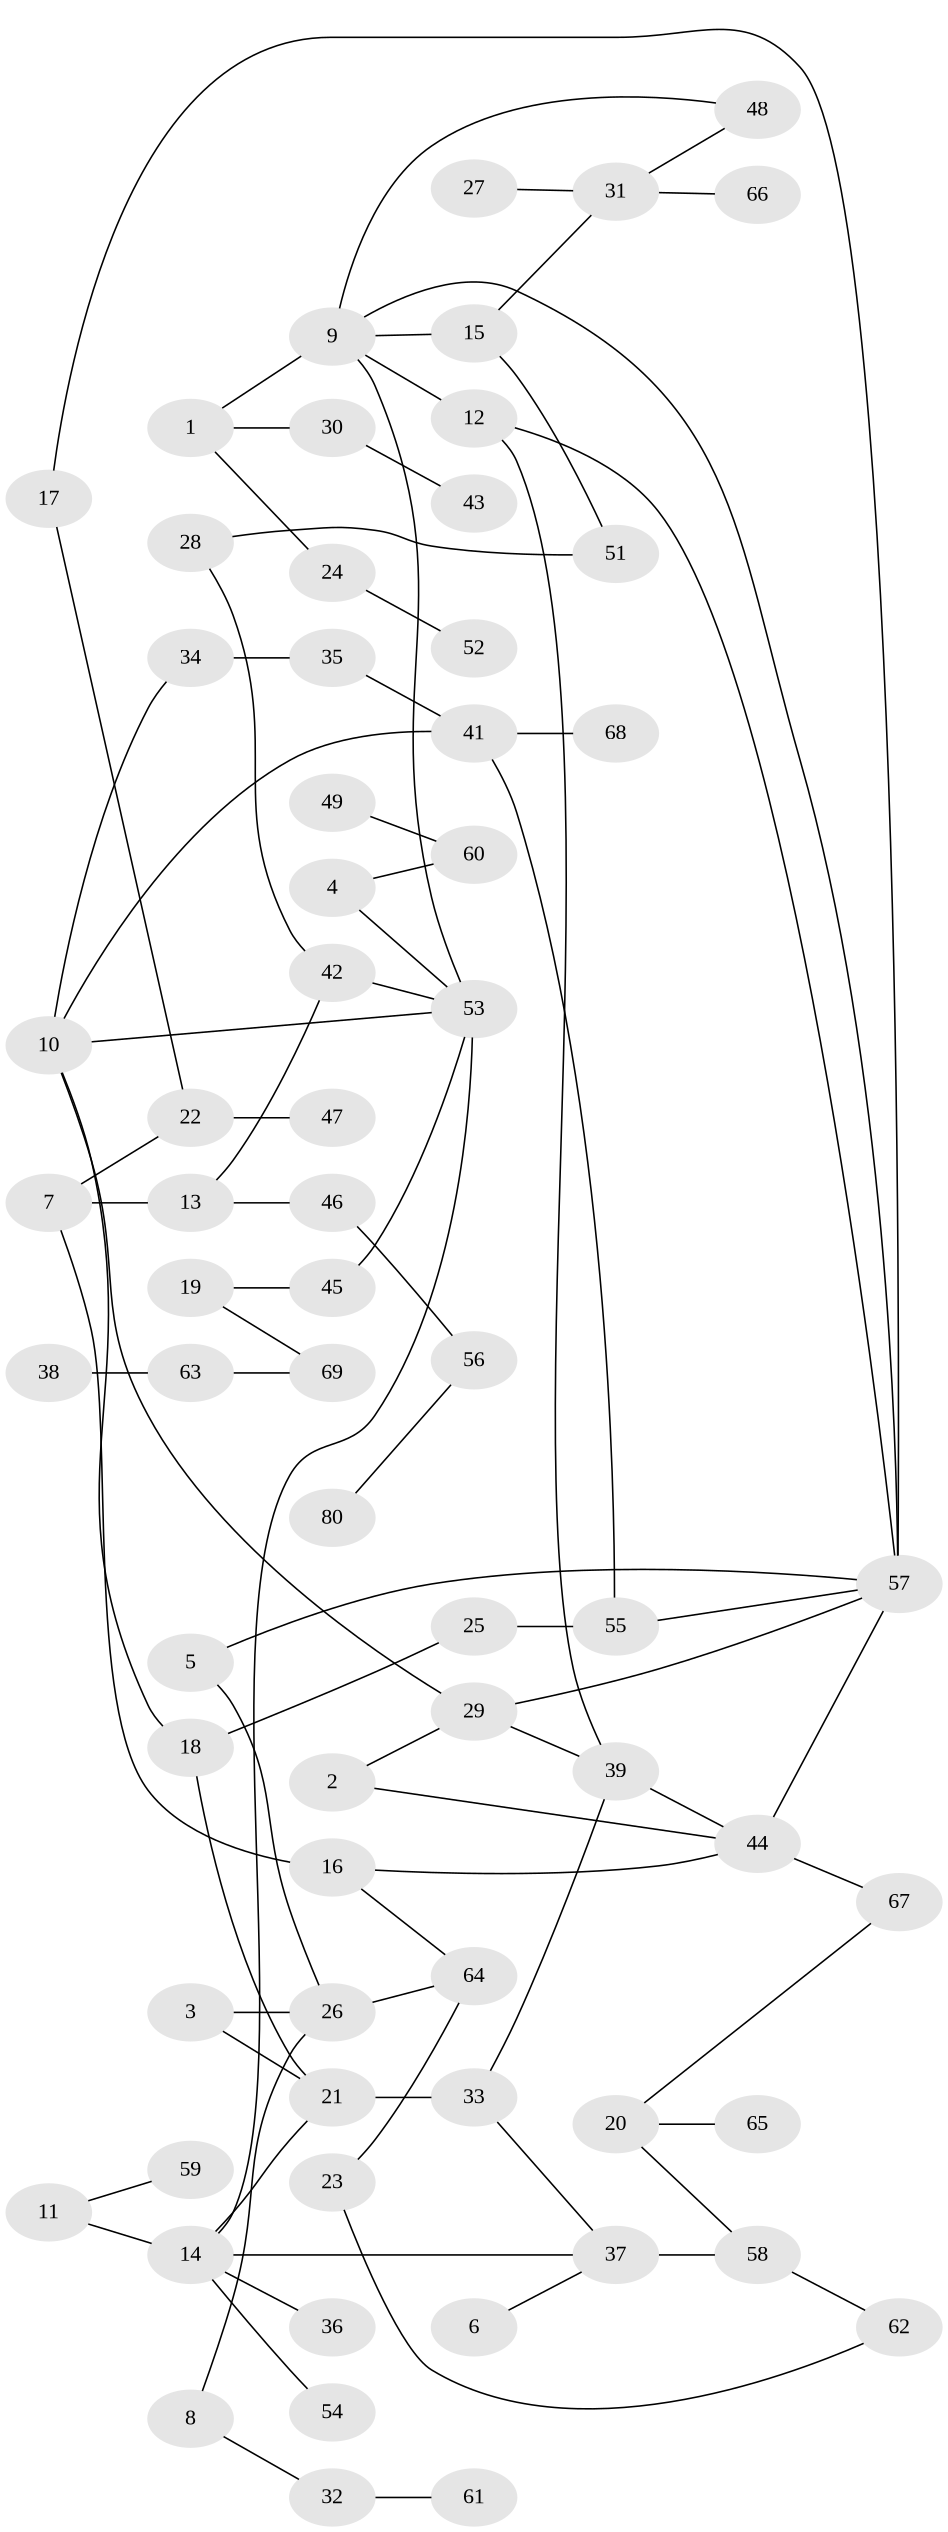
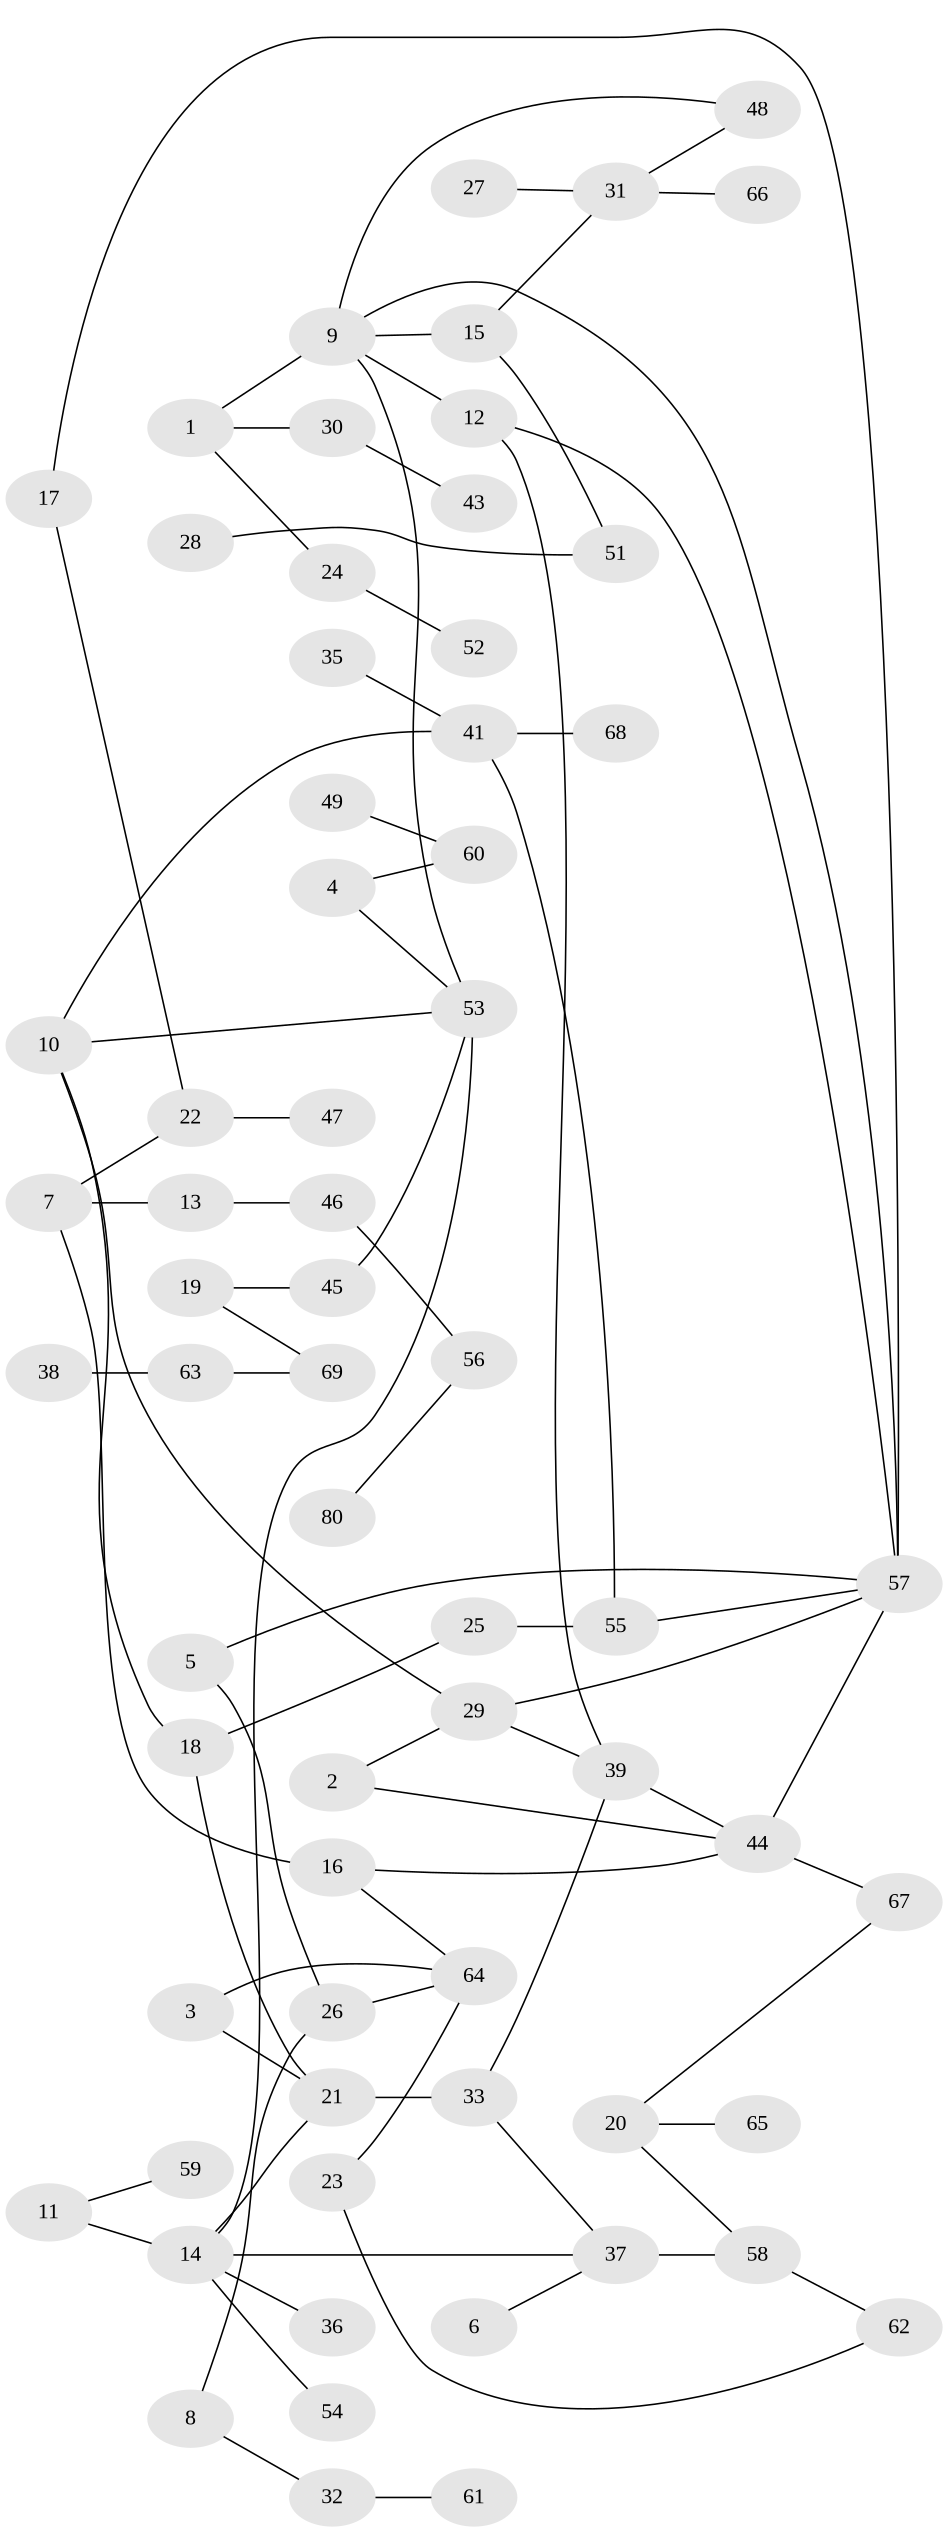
(191, 658) -> none
(332, 973) -> none
(249, 2012) -> (326, 1965)
